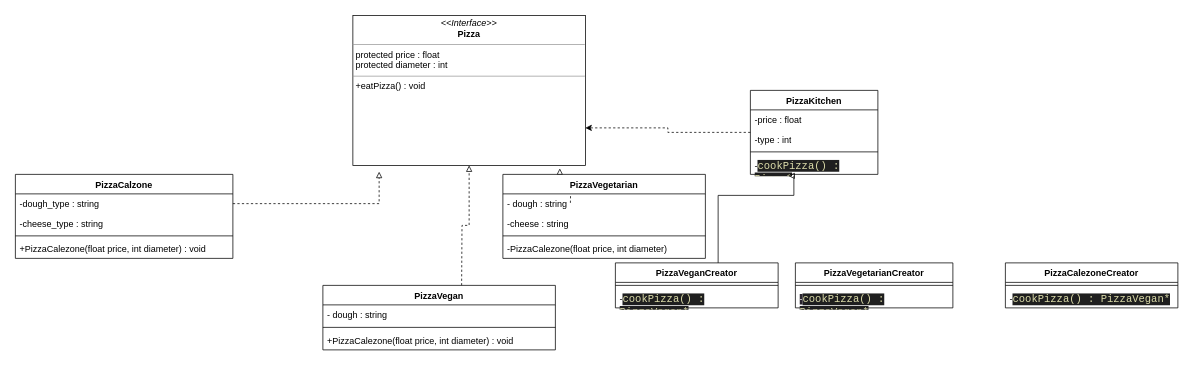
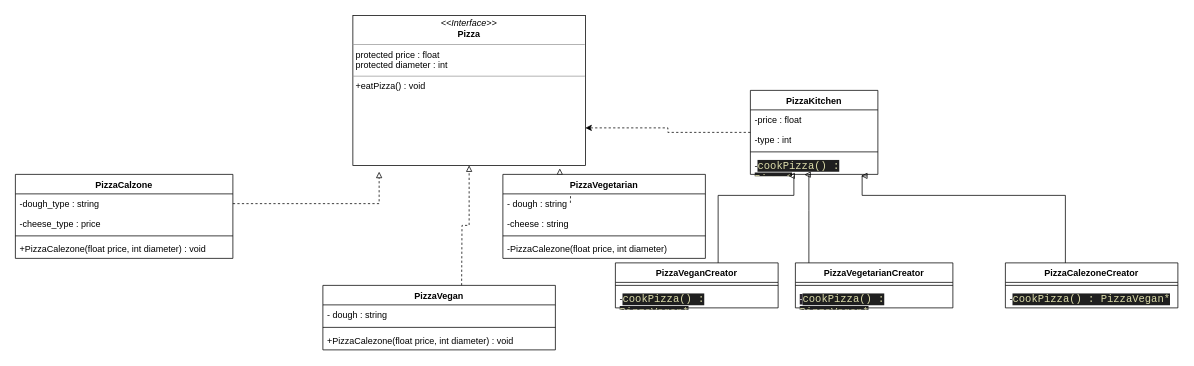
none -> (985, 195)
none -> (809, 219)
(68, 224) -> (65, 224)
